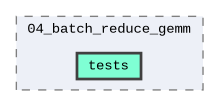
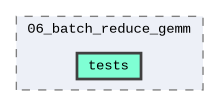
(110, 29) -> (110, 29)
